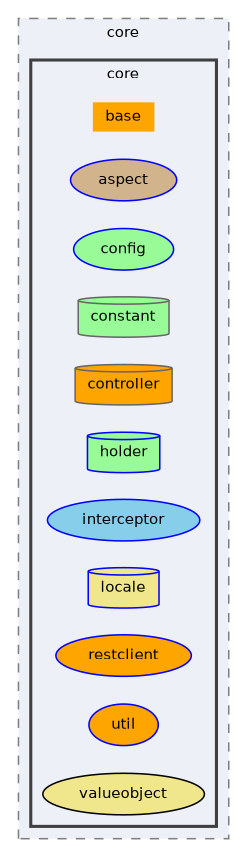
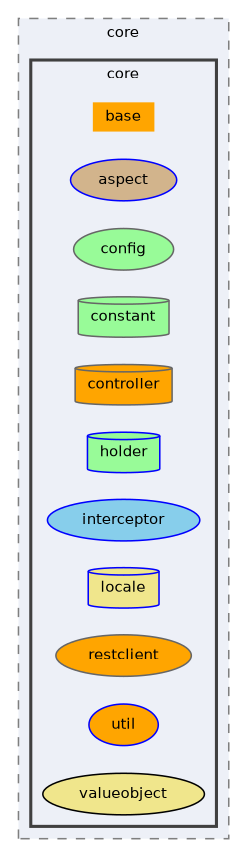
(124, 249) -> (124, 249)
(124, 656) -> (124, 656)
